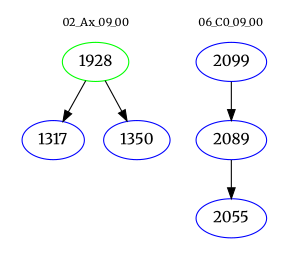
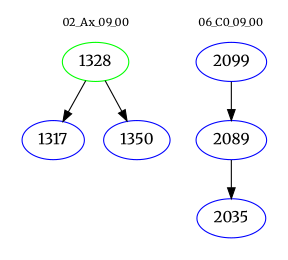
(96, 62) -> (96, 62)
(231, 218) -> (231, 218)
